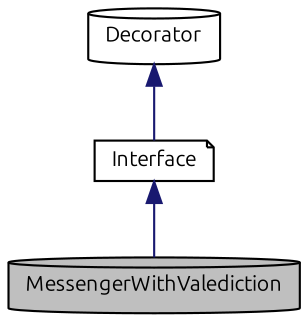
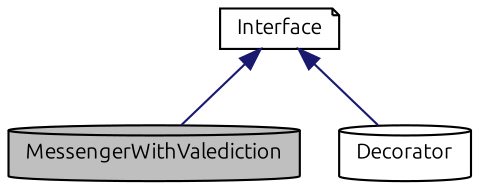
(154, 113) -> (346, 95)
